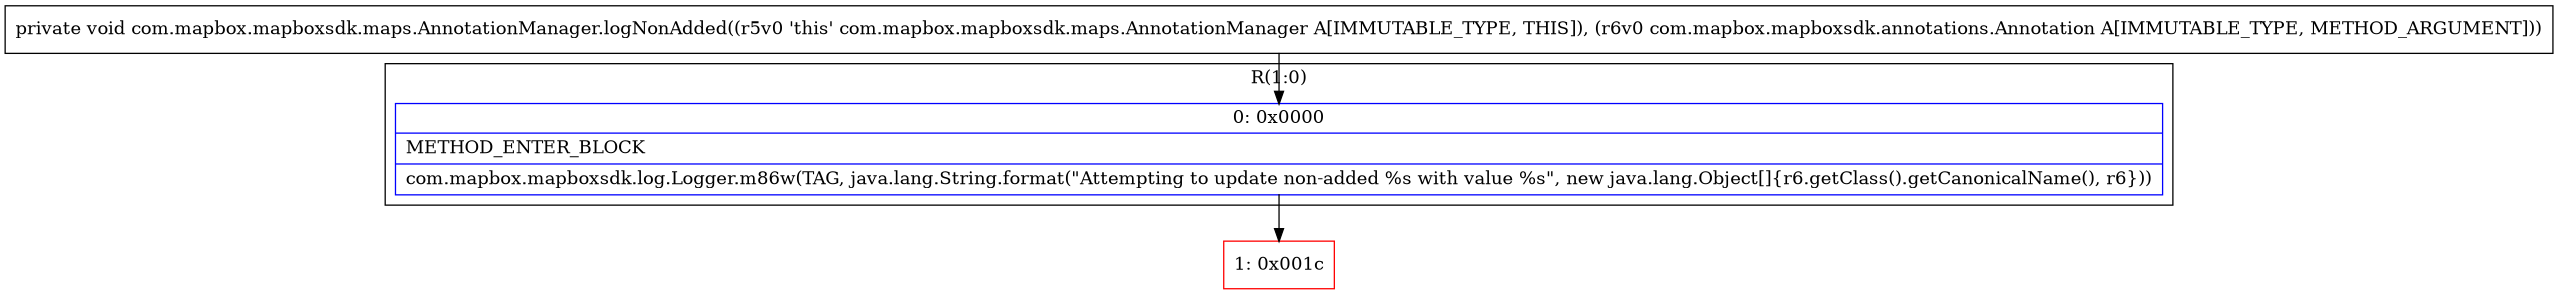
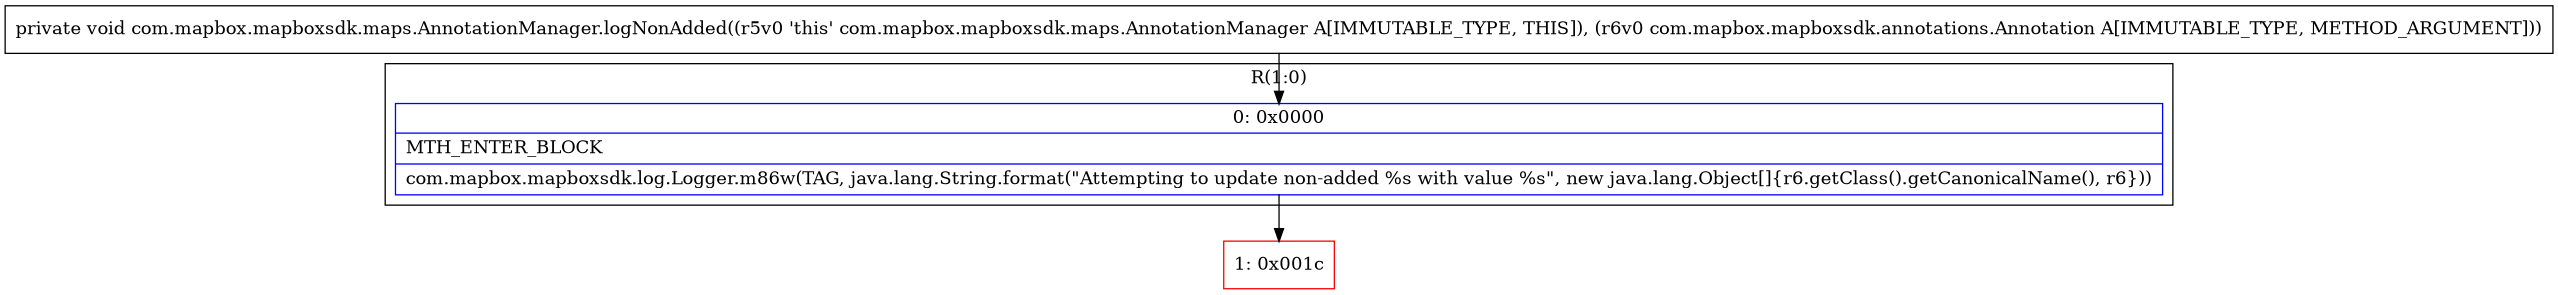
(526, 148) -> (505, 148)
